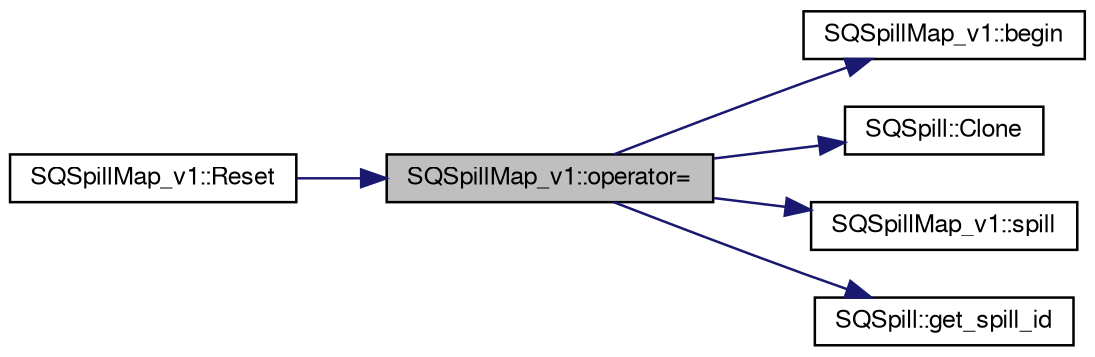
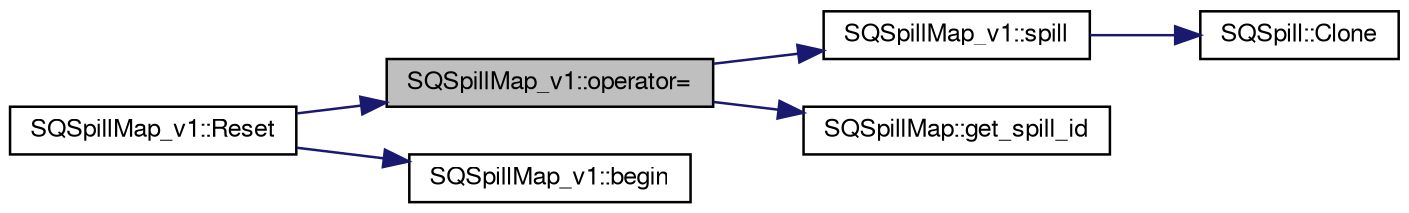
(730, 110) -> (340, 153)
(766, 152) -> (1132, 35)
(944, 321) -> (957, 131)
